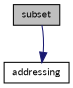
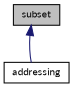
(43, 39) -> (30, 49)
